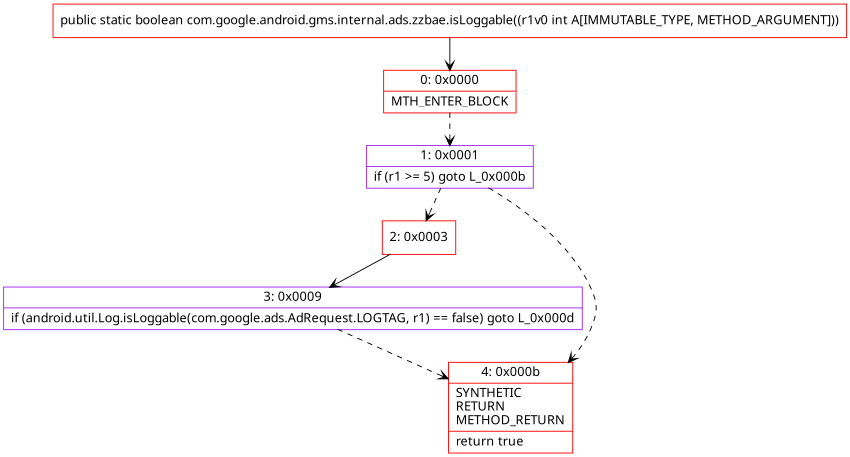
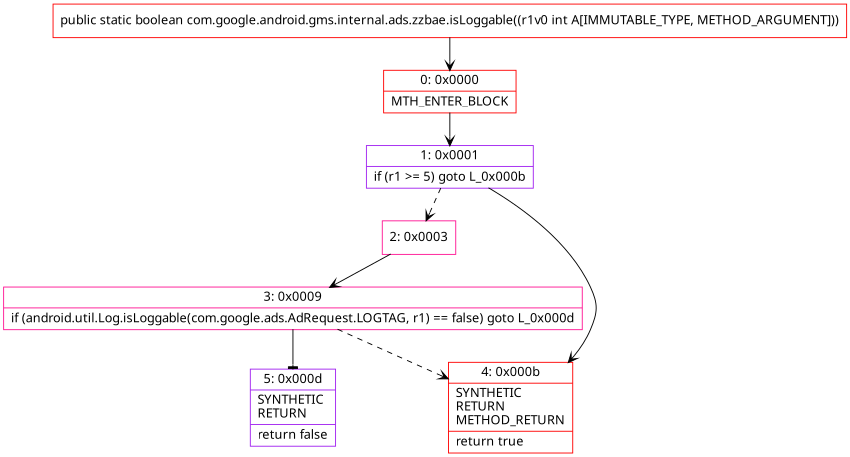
(450, 125) -> (450, 125)
(419, 238) -> (419, 238)
(572, 258) -> (572, 258)
(293, 308) -> (293, 308)
none -> (293, 408)
